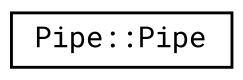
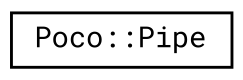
(122, 40) -> (122, 40)
